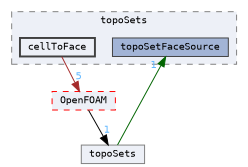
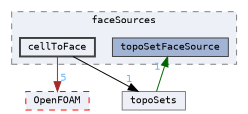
(124, 21) -> (124, 21)
(96, 123) -> (101, 72)
